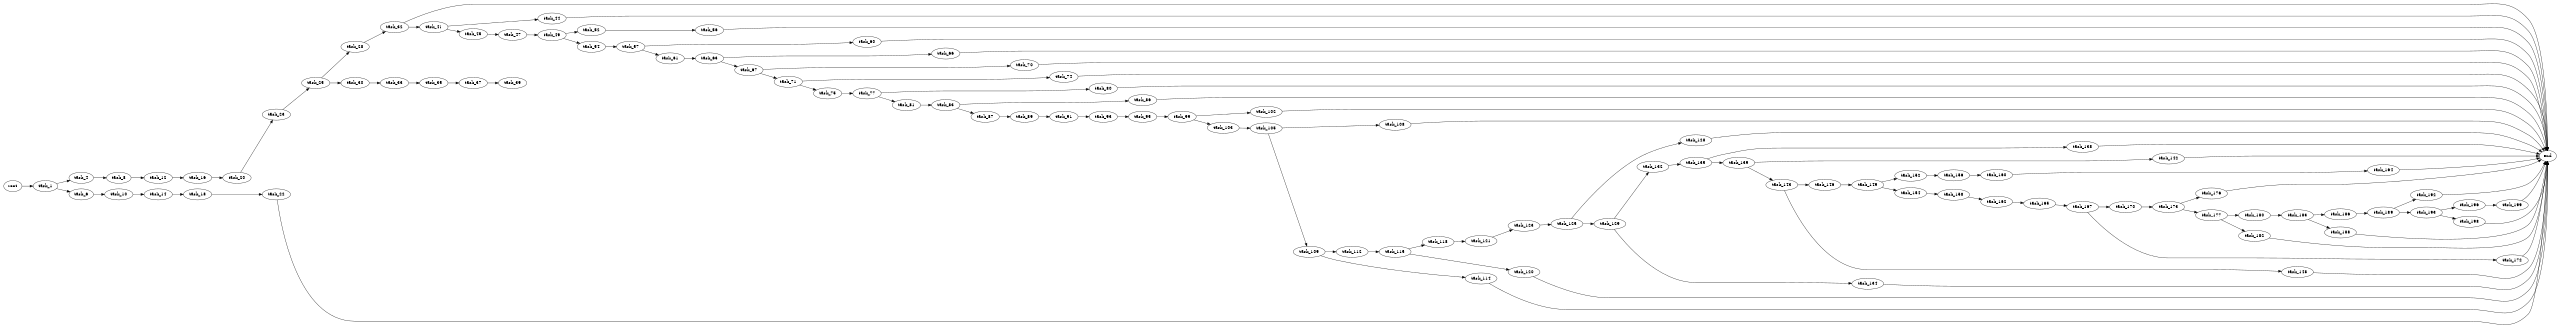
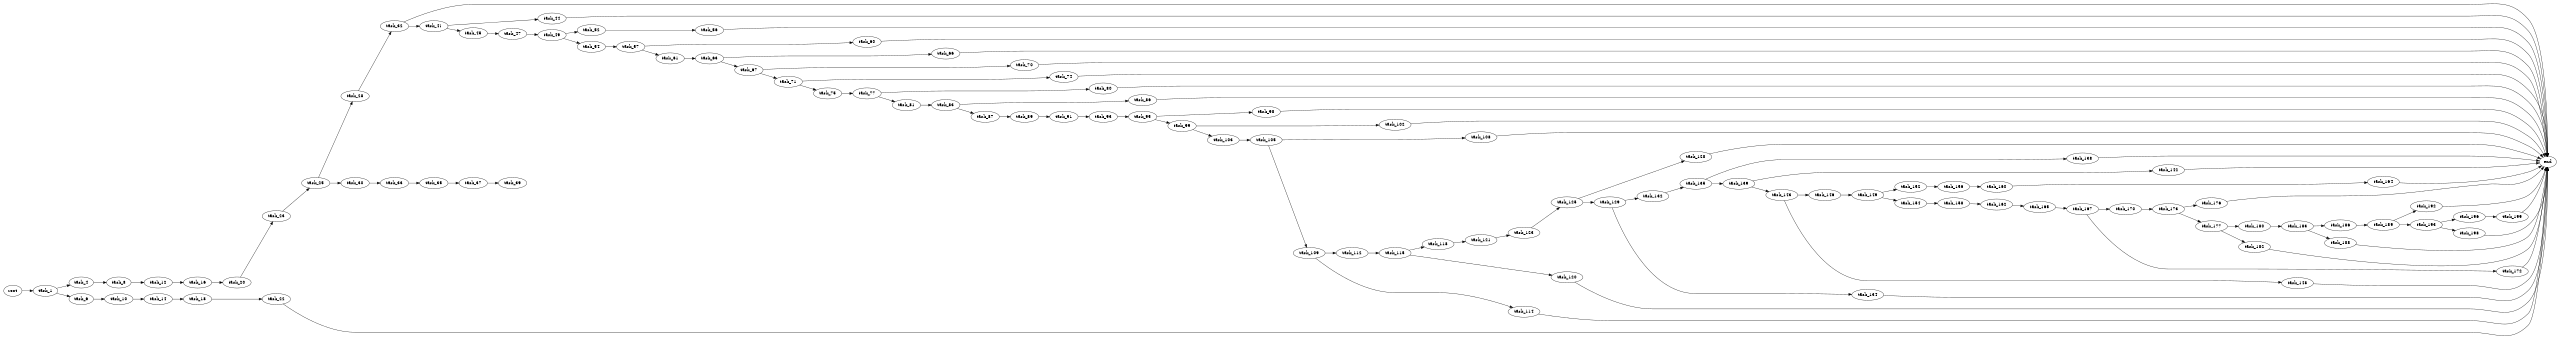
none -> (1266, 112)
